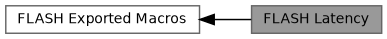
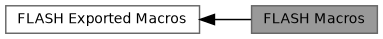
(317, 20) -> (314, 20)
